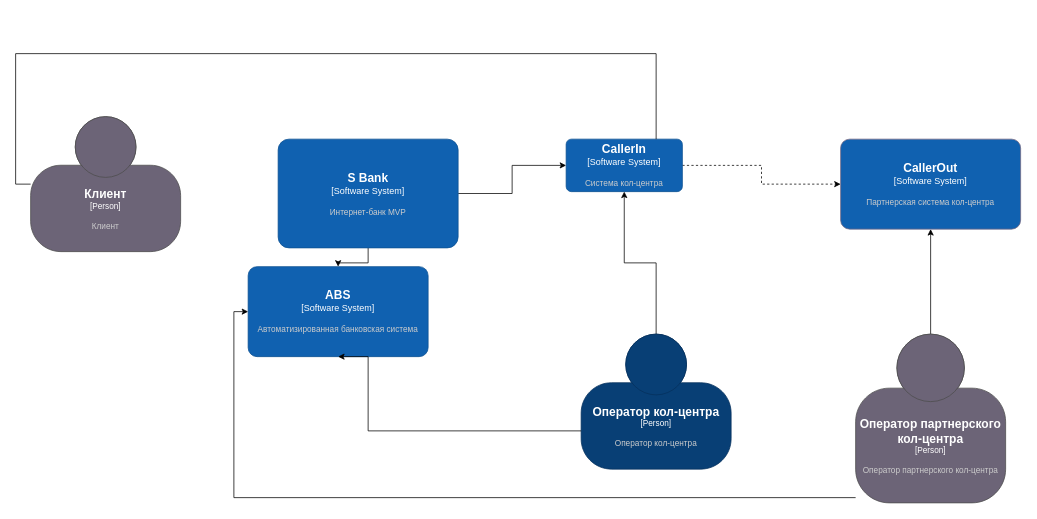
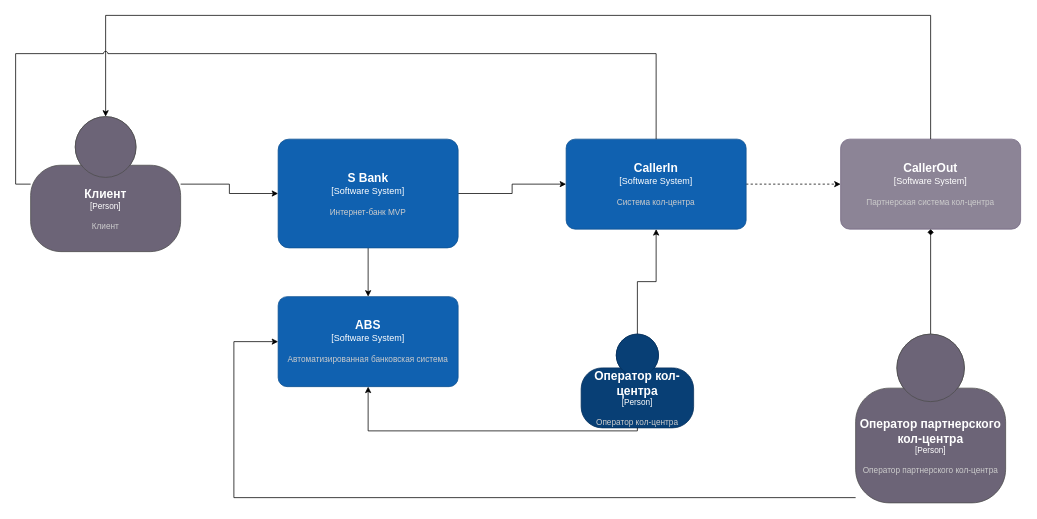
none -> (531, 15)
(624, 165) -> (656, 184)
(930, 184) -> (930, 184)
none -> (244, 194)
(930, 235) -> (930, 236)
(338, 312) -> (368, 342)
(656, 402) -> (637, 381)
